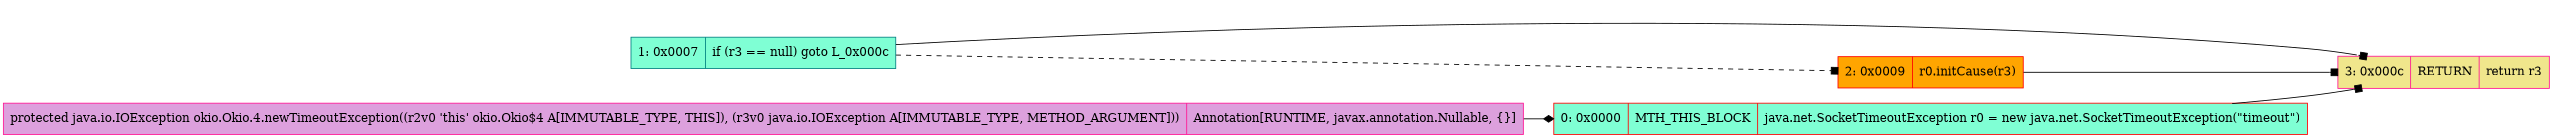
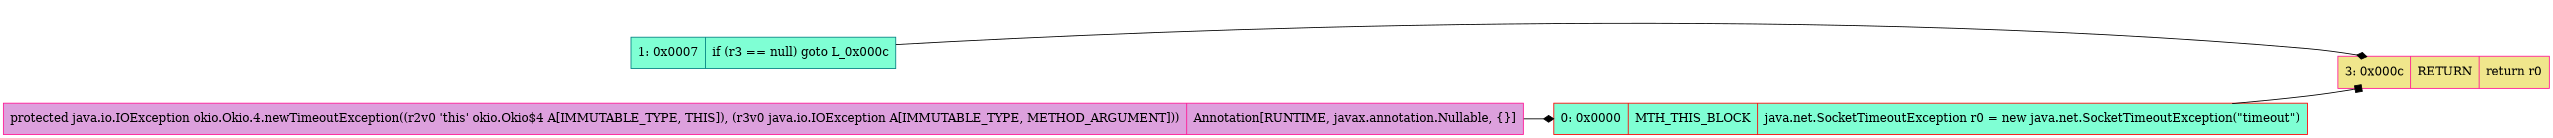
(1627, 24) -> (1627, 24)
(1931, 72) -> none
(2514, 72) -> (2514, 72)
